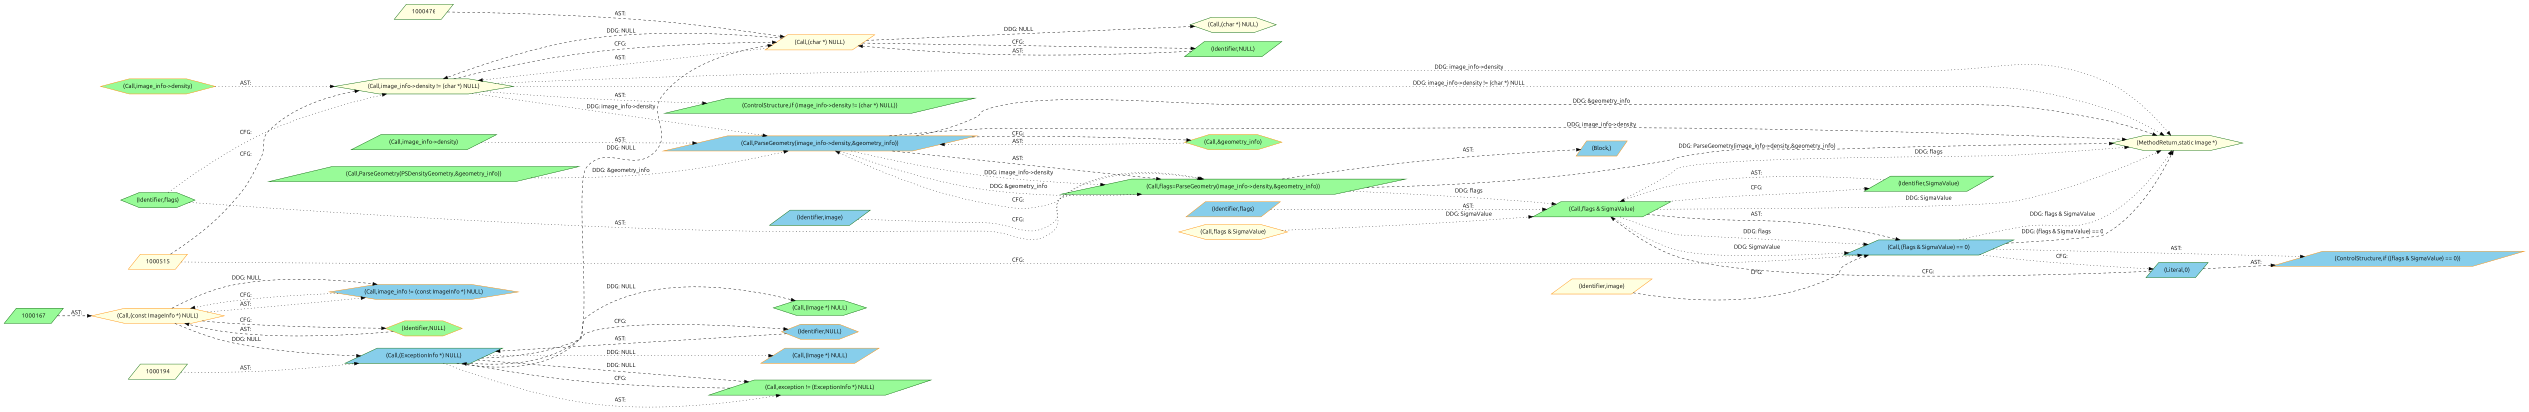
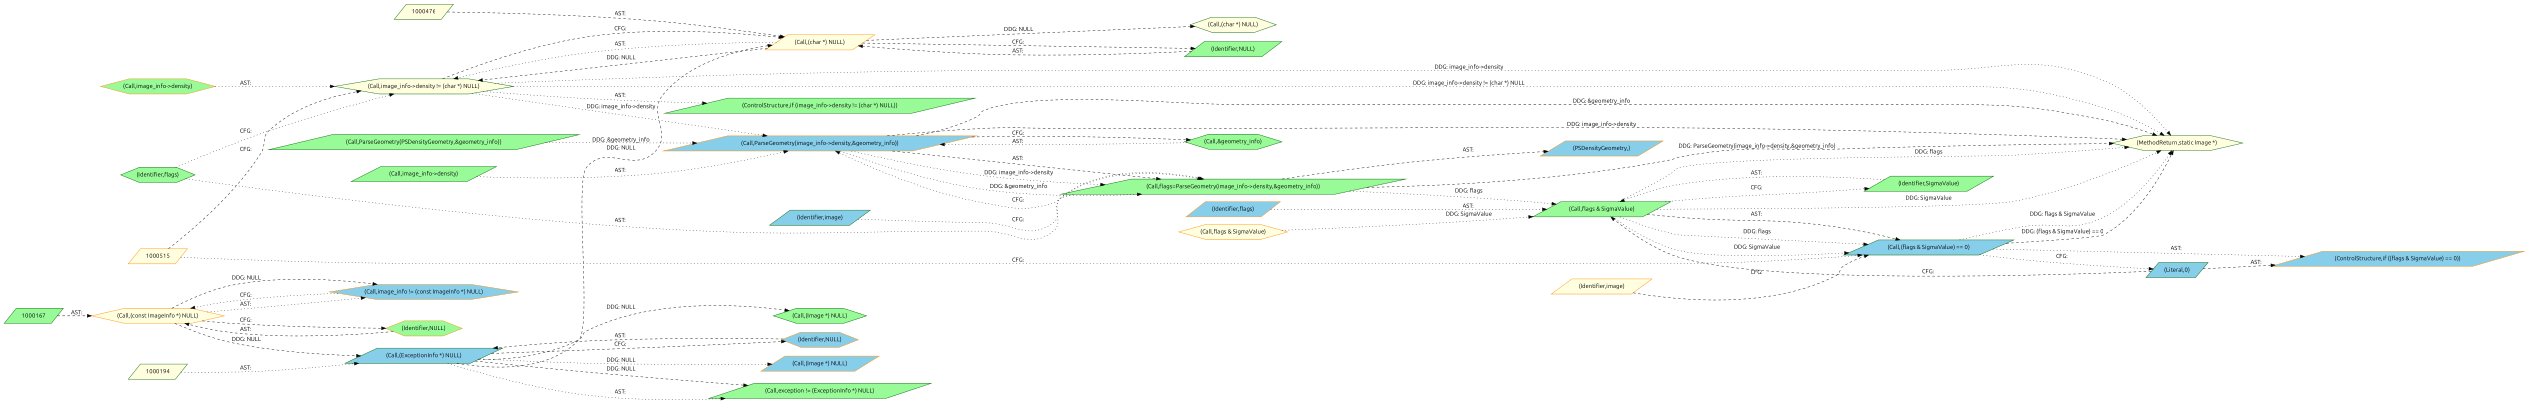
(1233, 142) -> (1233, 142)
(1602, 148) -> (1602, 148)
(598, 383) -> none
